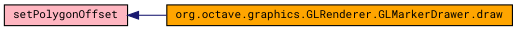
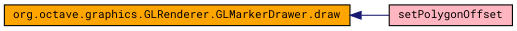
(153, 15) -> (375, 15)
